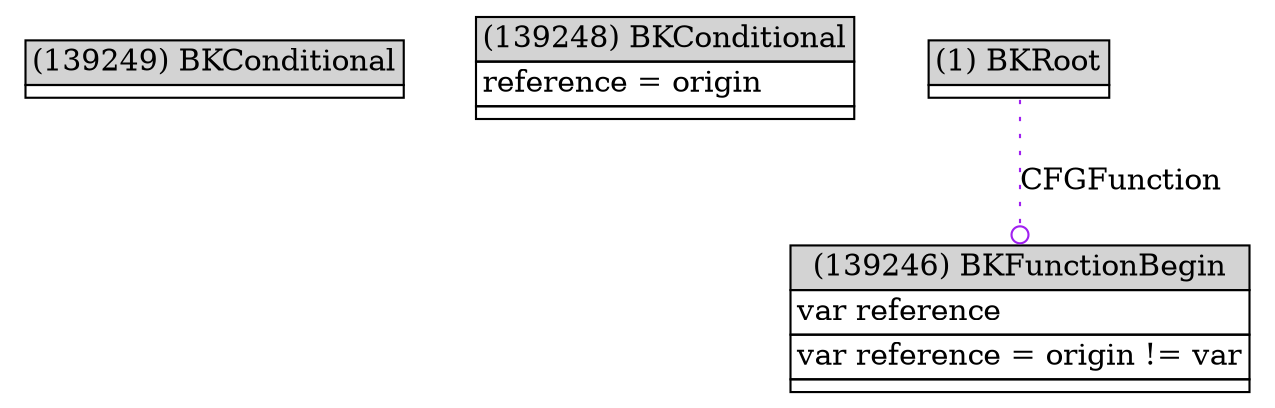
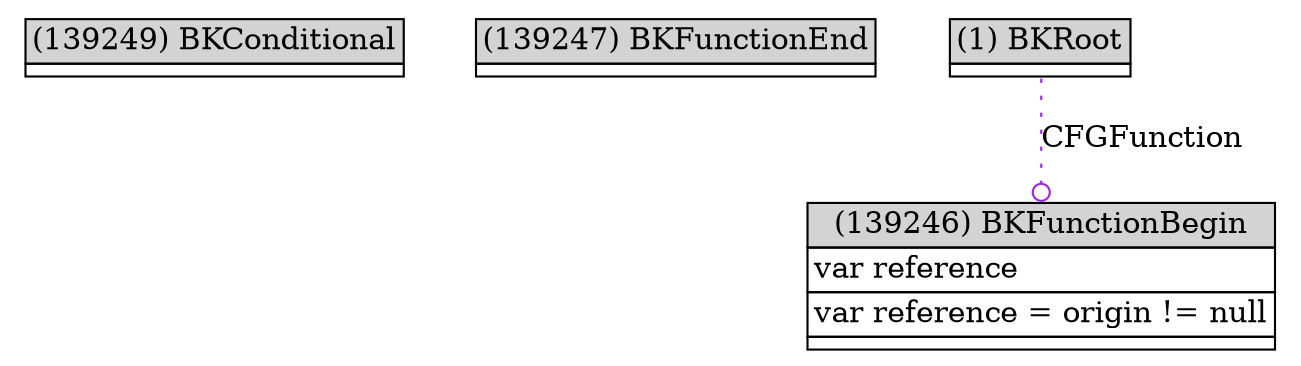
none -> (676, 47)
(665, 68) -> none
(1020, 356) -> (1041, 313)
